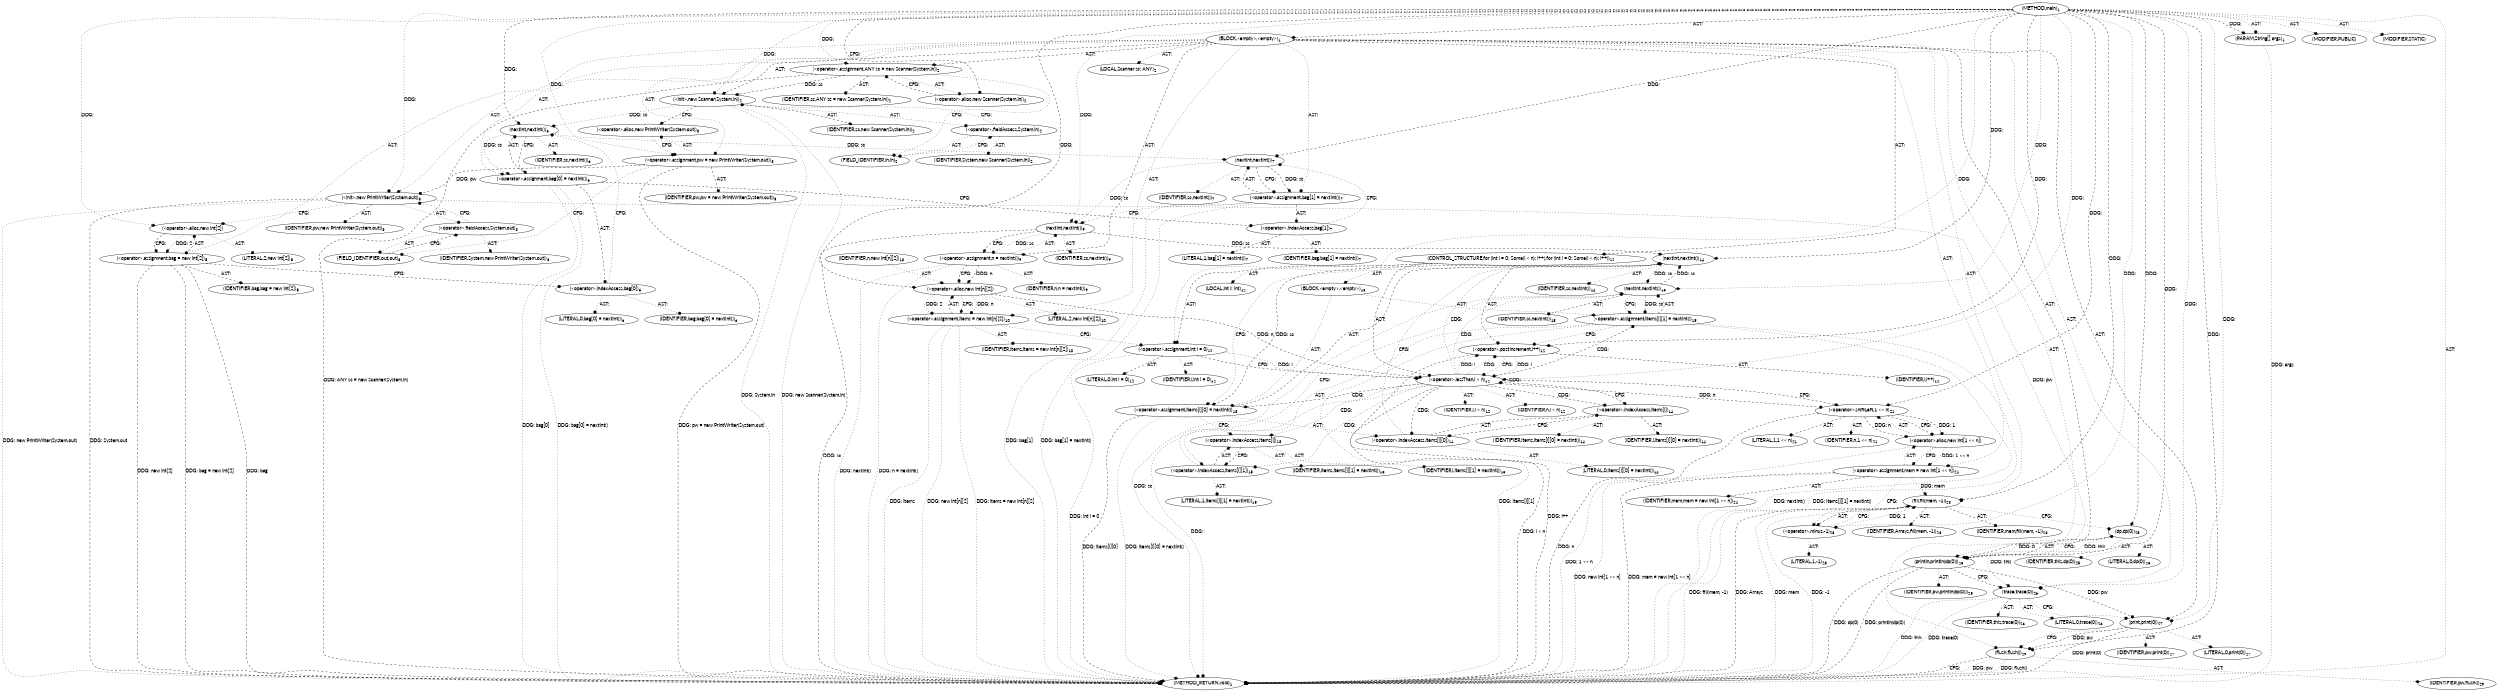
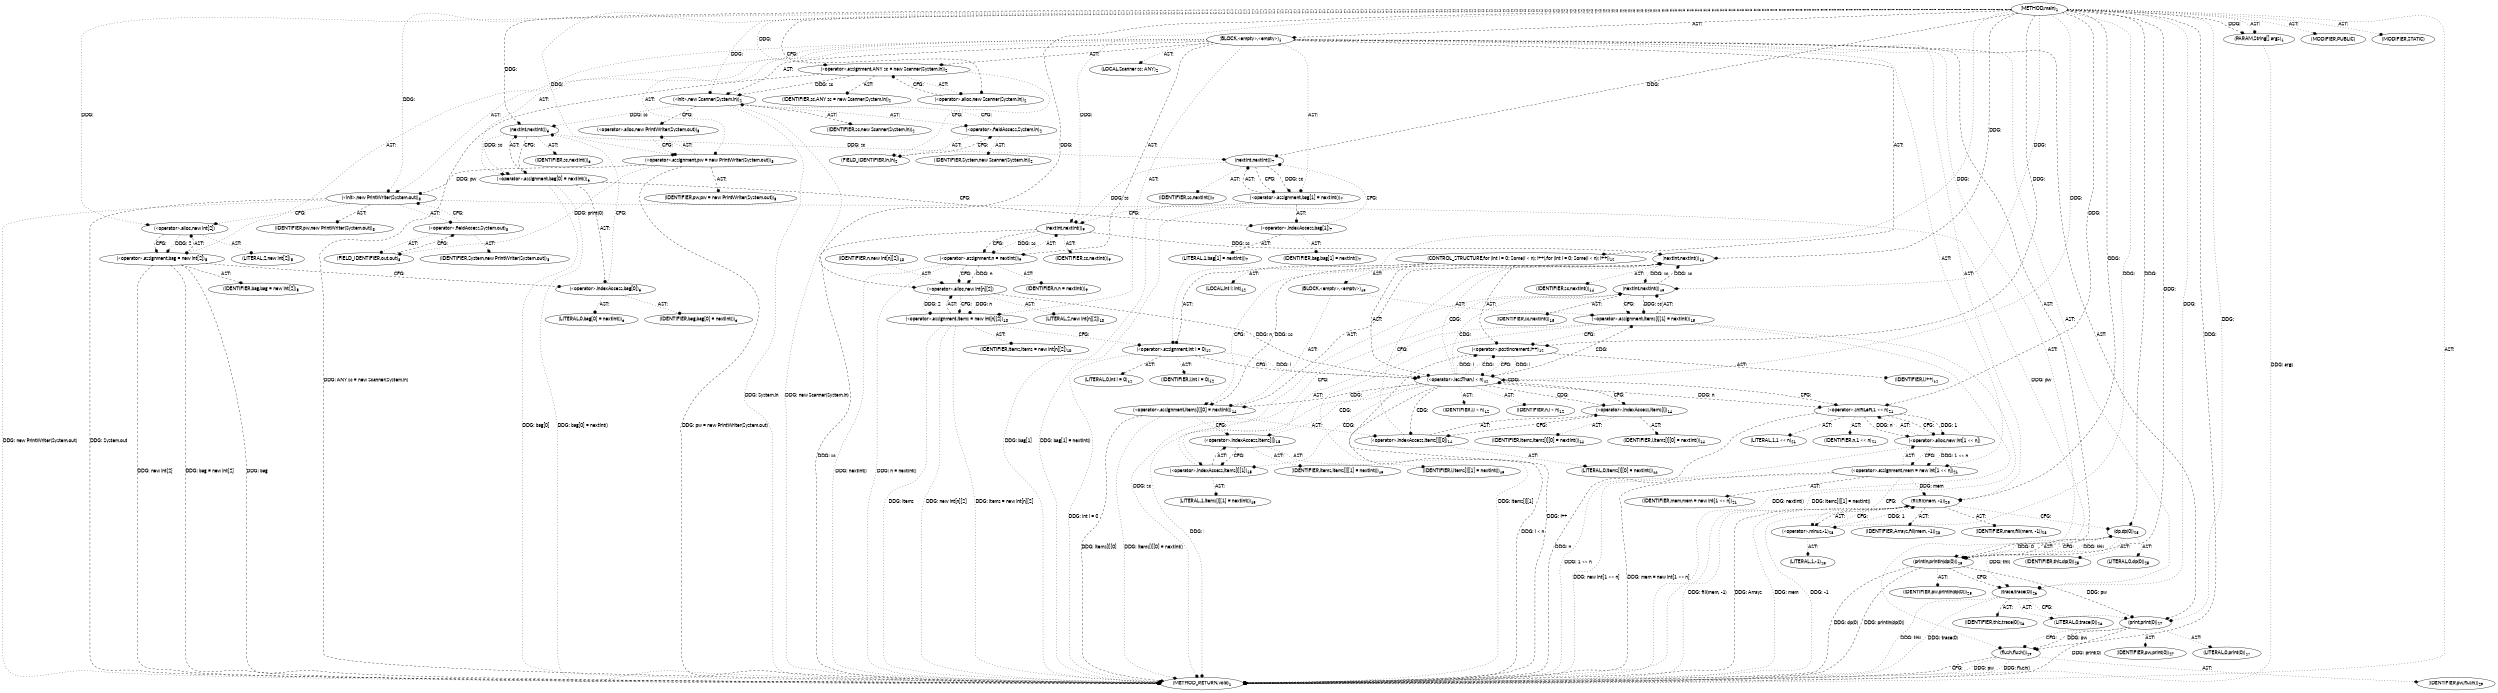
(960, 149) -> (960, 149)
(579, 214) -> (589, 214)
(1235, 410) -> (1234, 410)
